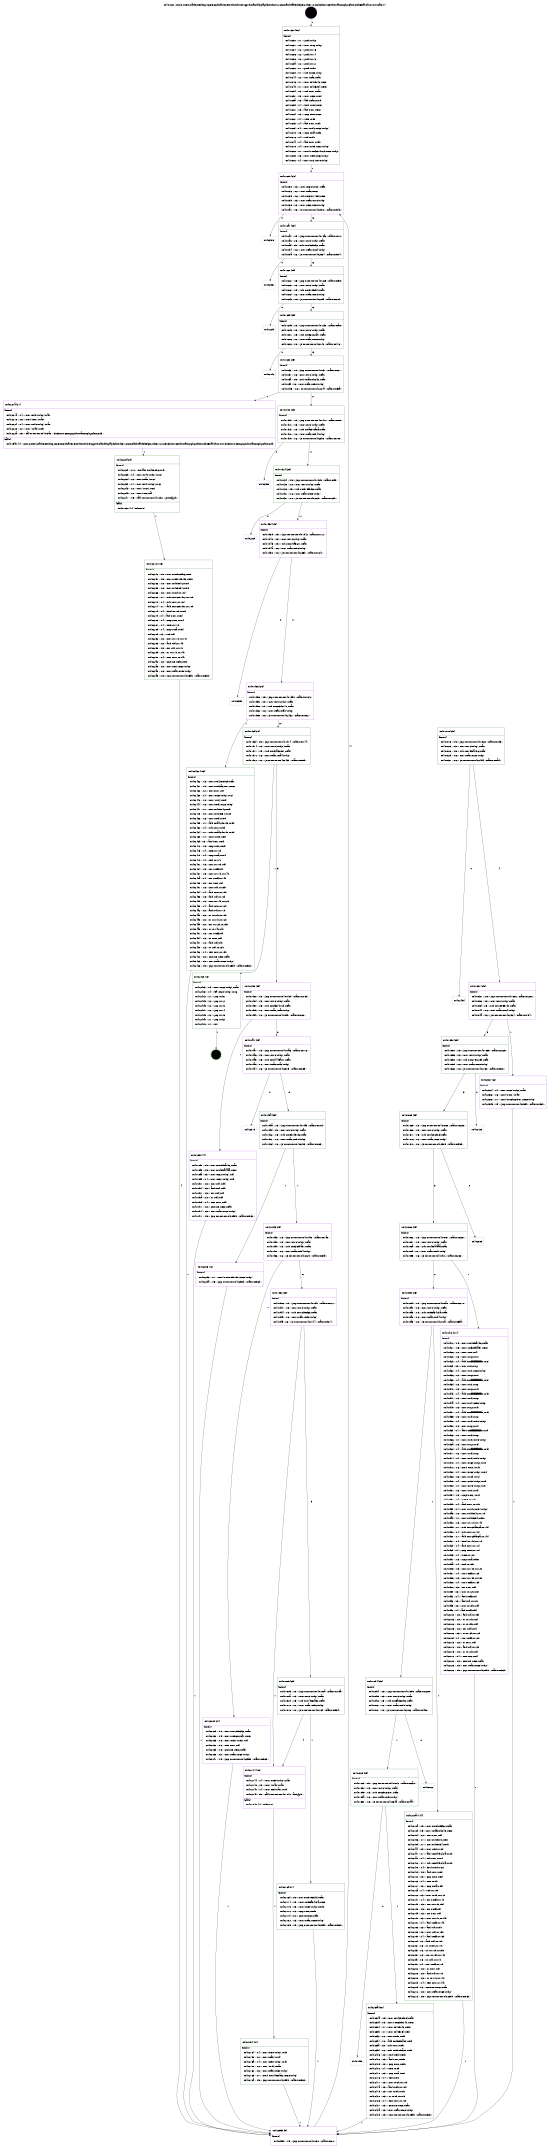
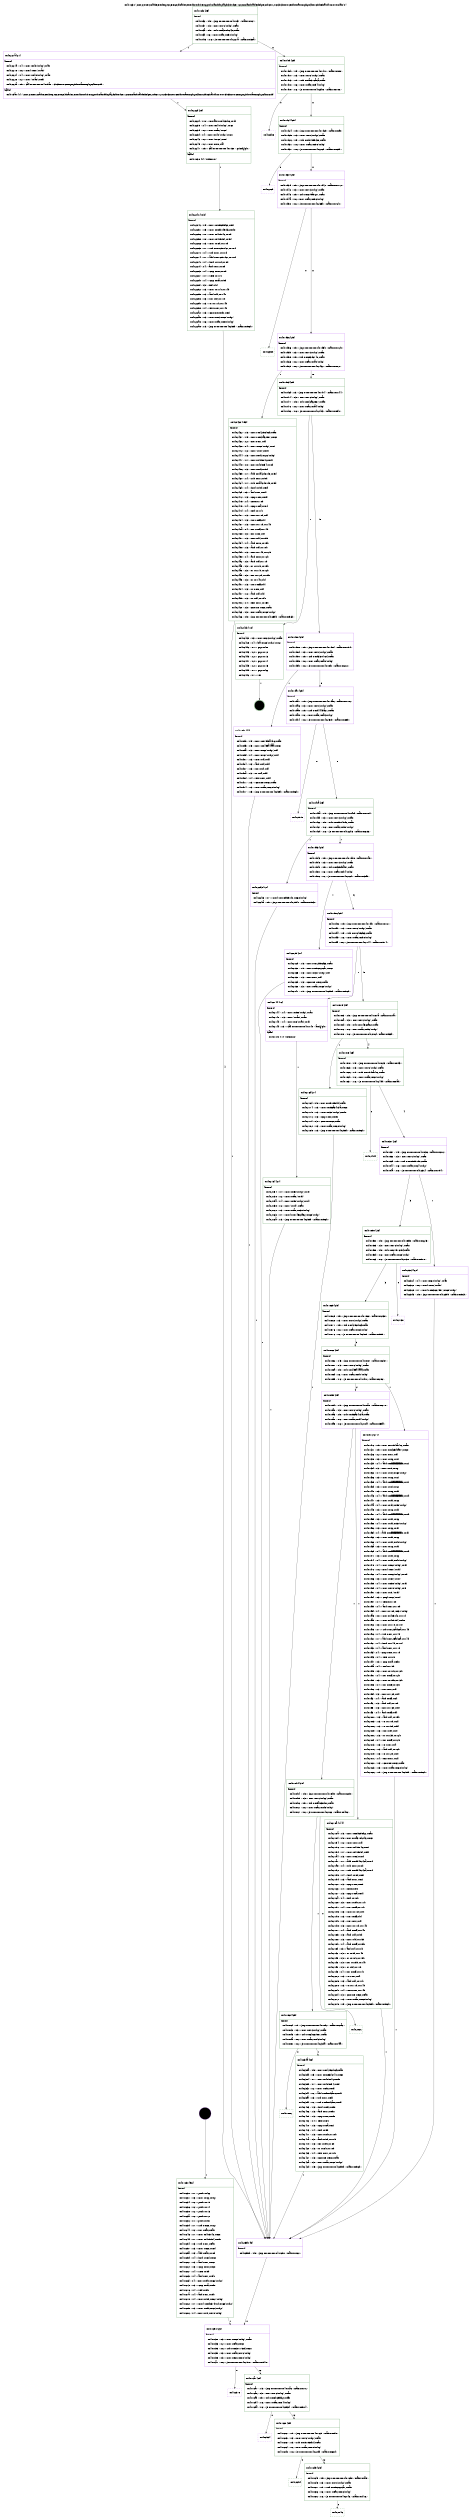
(311, 351) -> none
(477, 1242) -> none
(293, 1740) -> (367, 1043)
